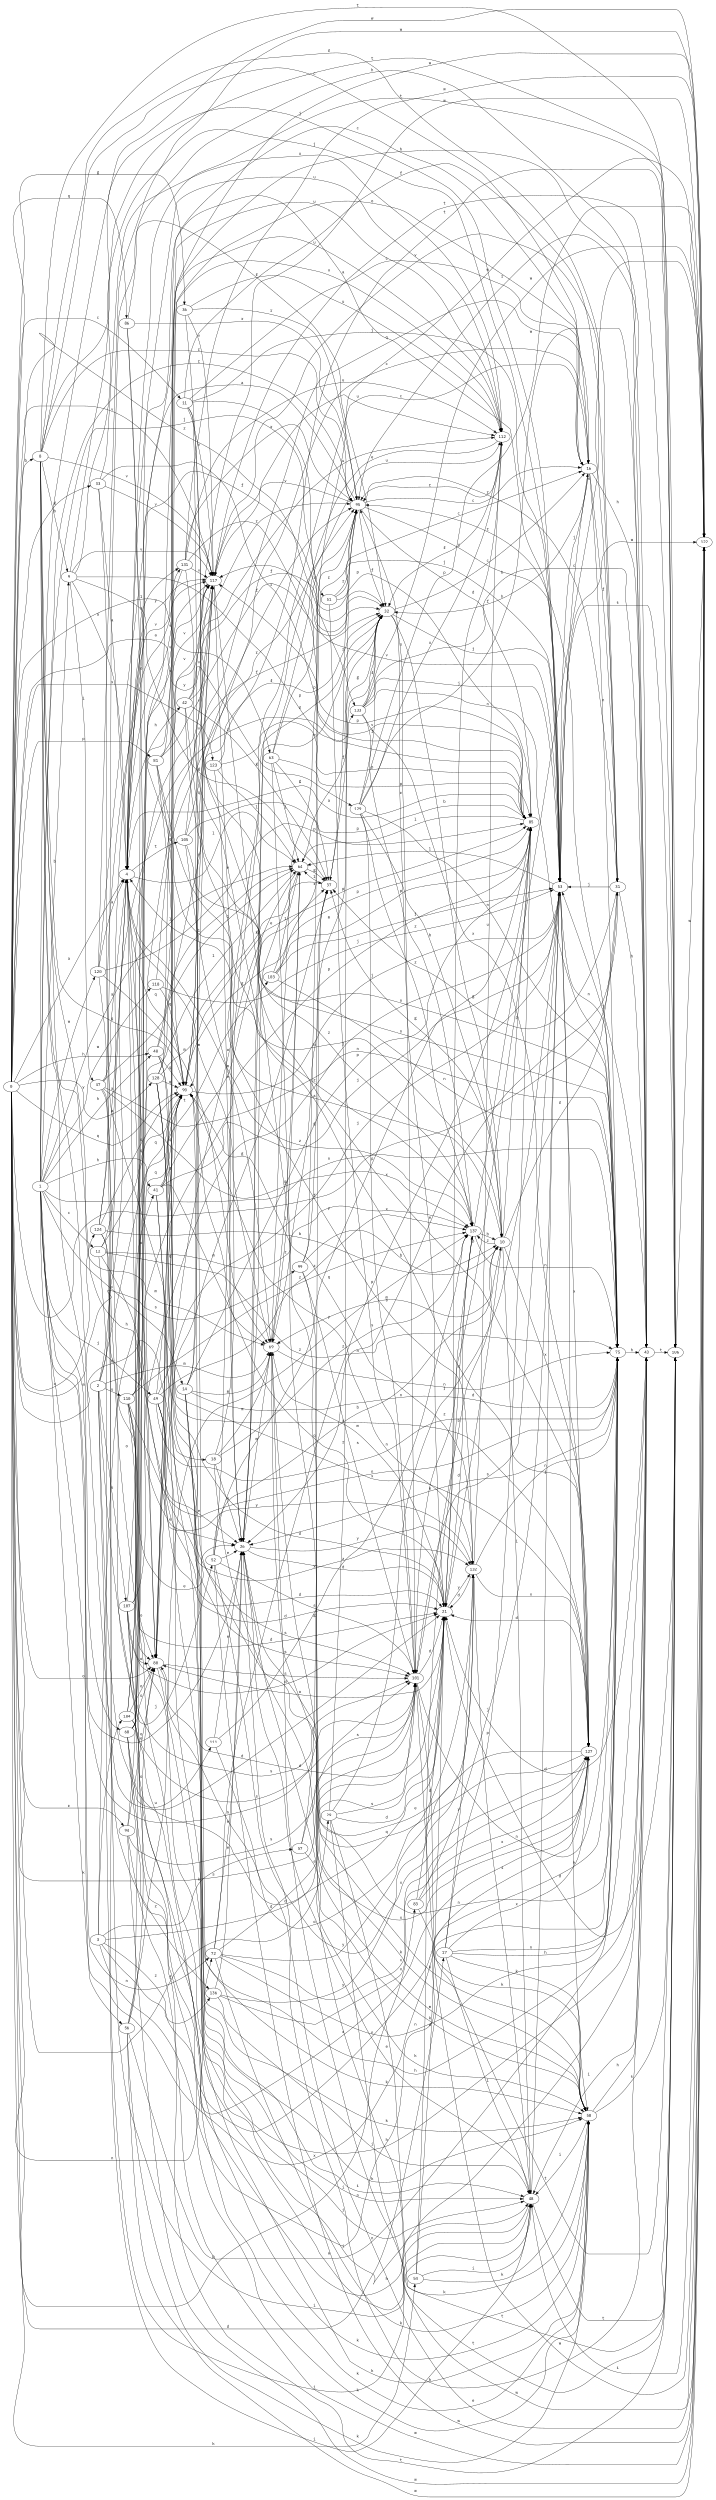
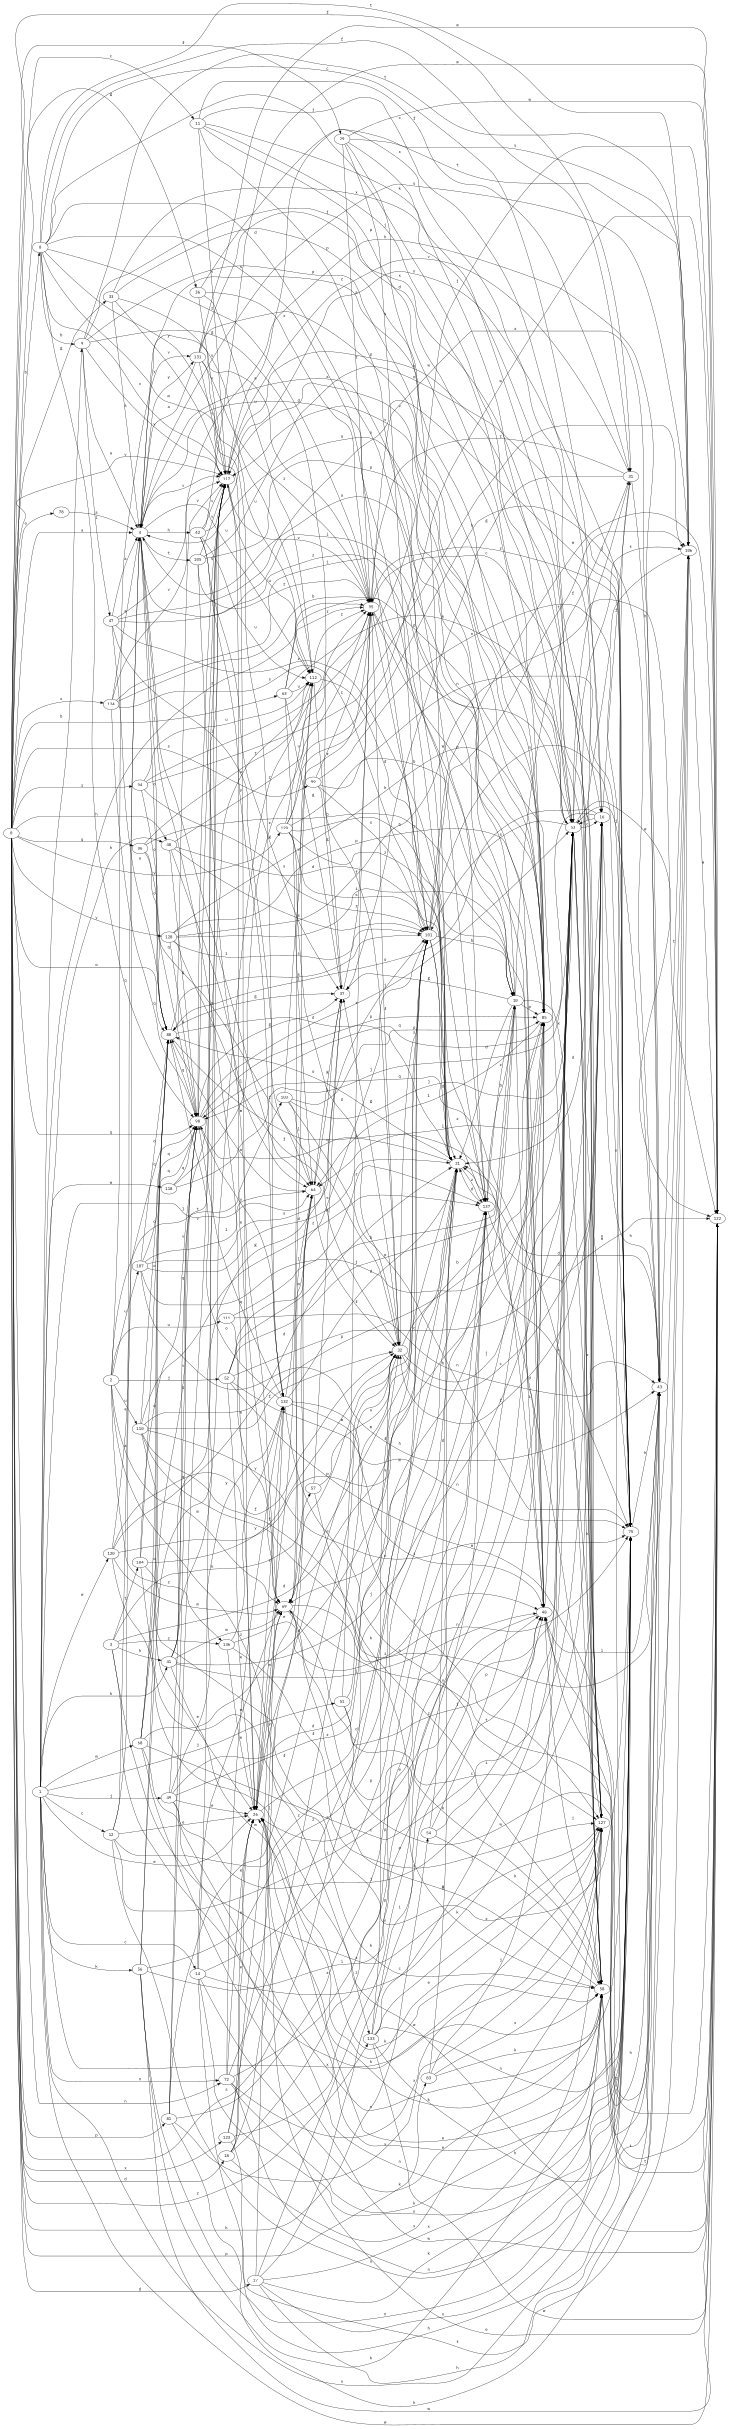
none -> (61, 512)
(458, 1592) -> none
(223, 2029) -> (394, 1864)
